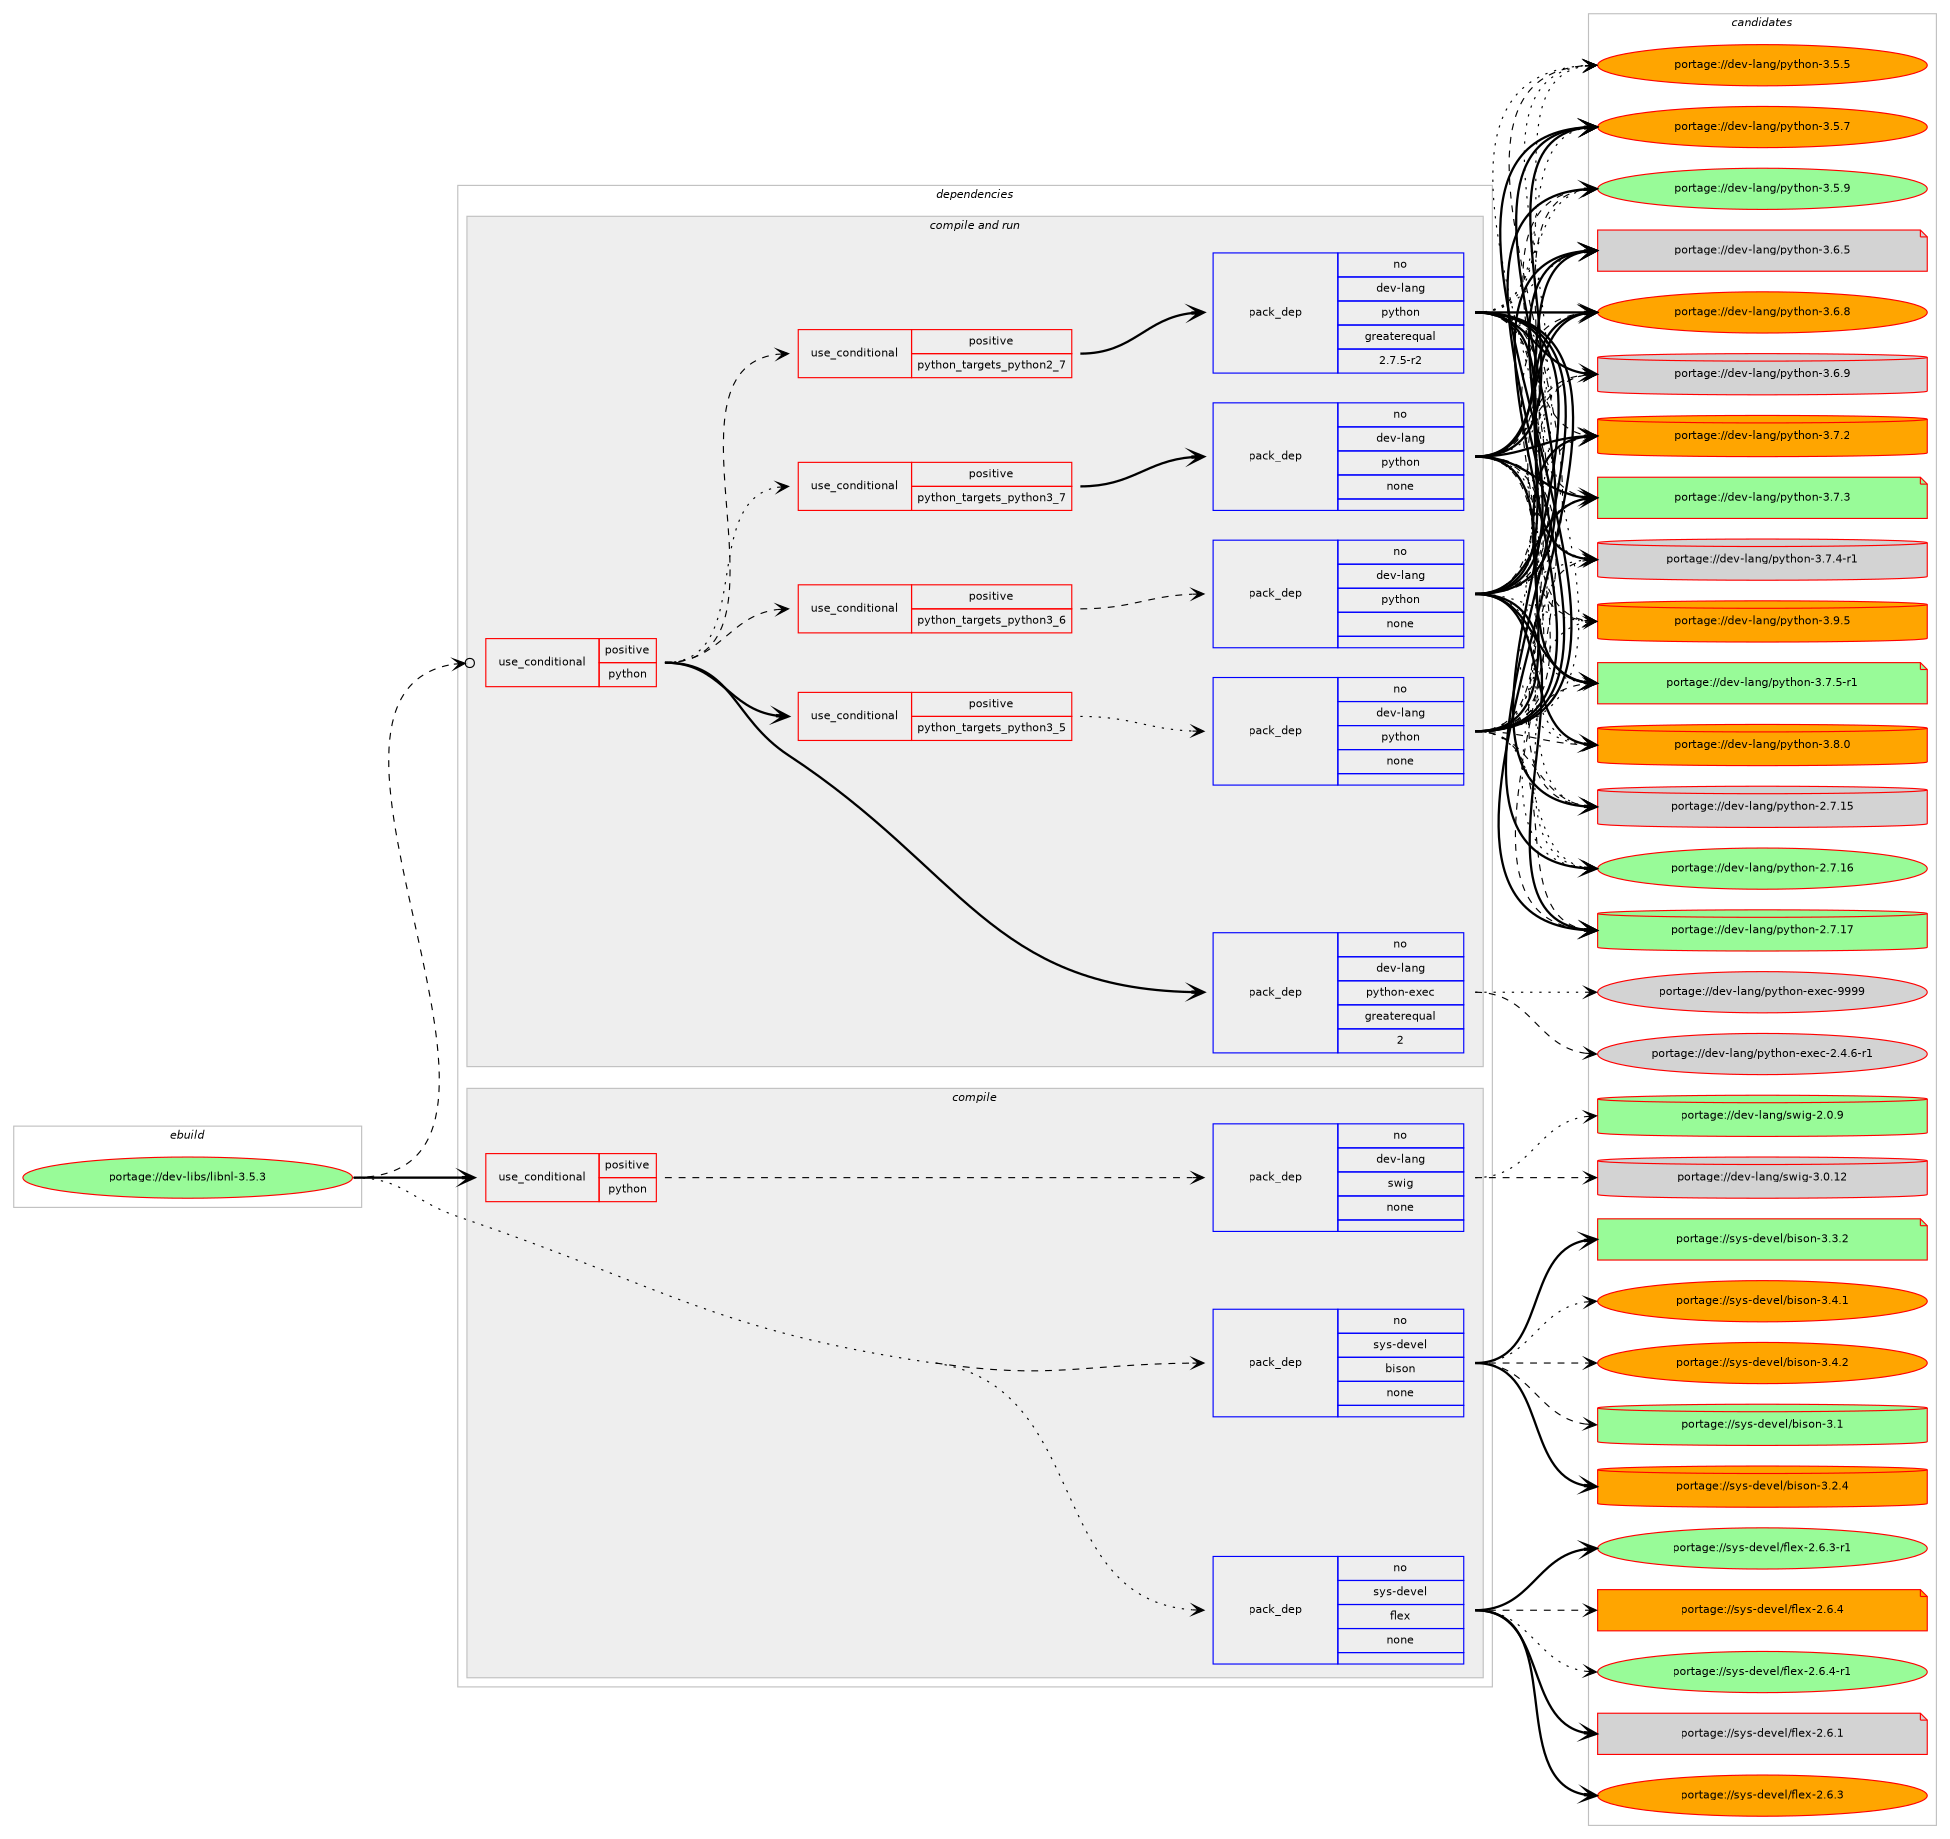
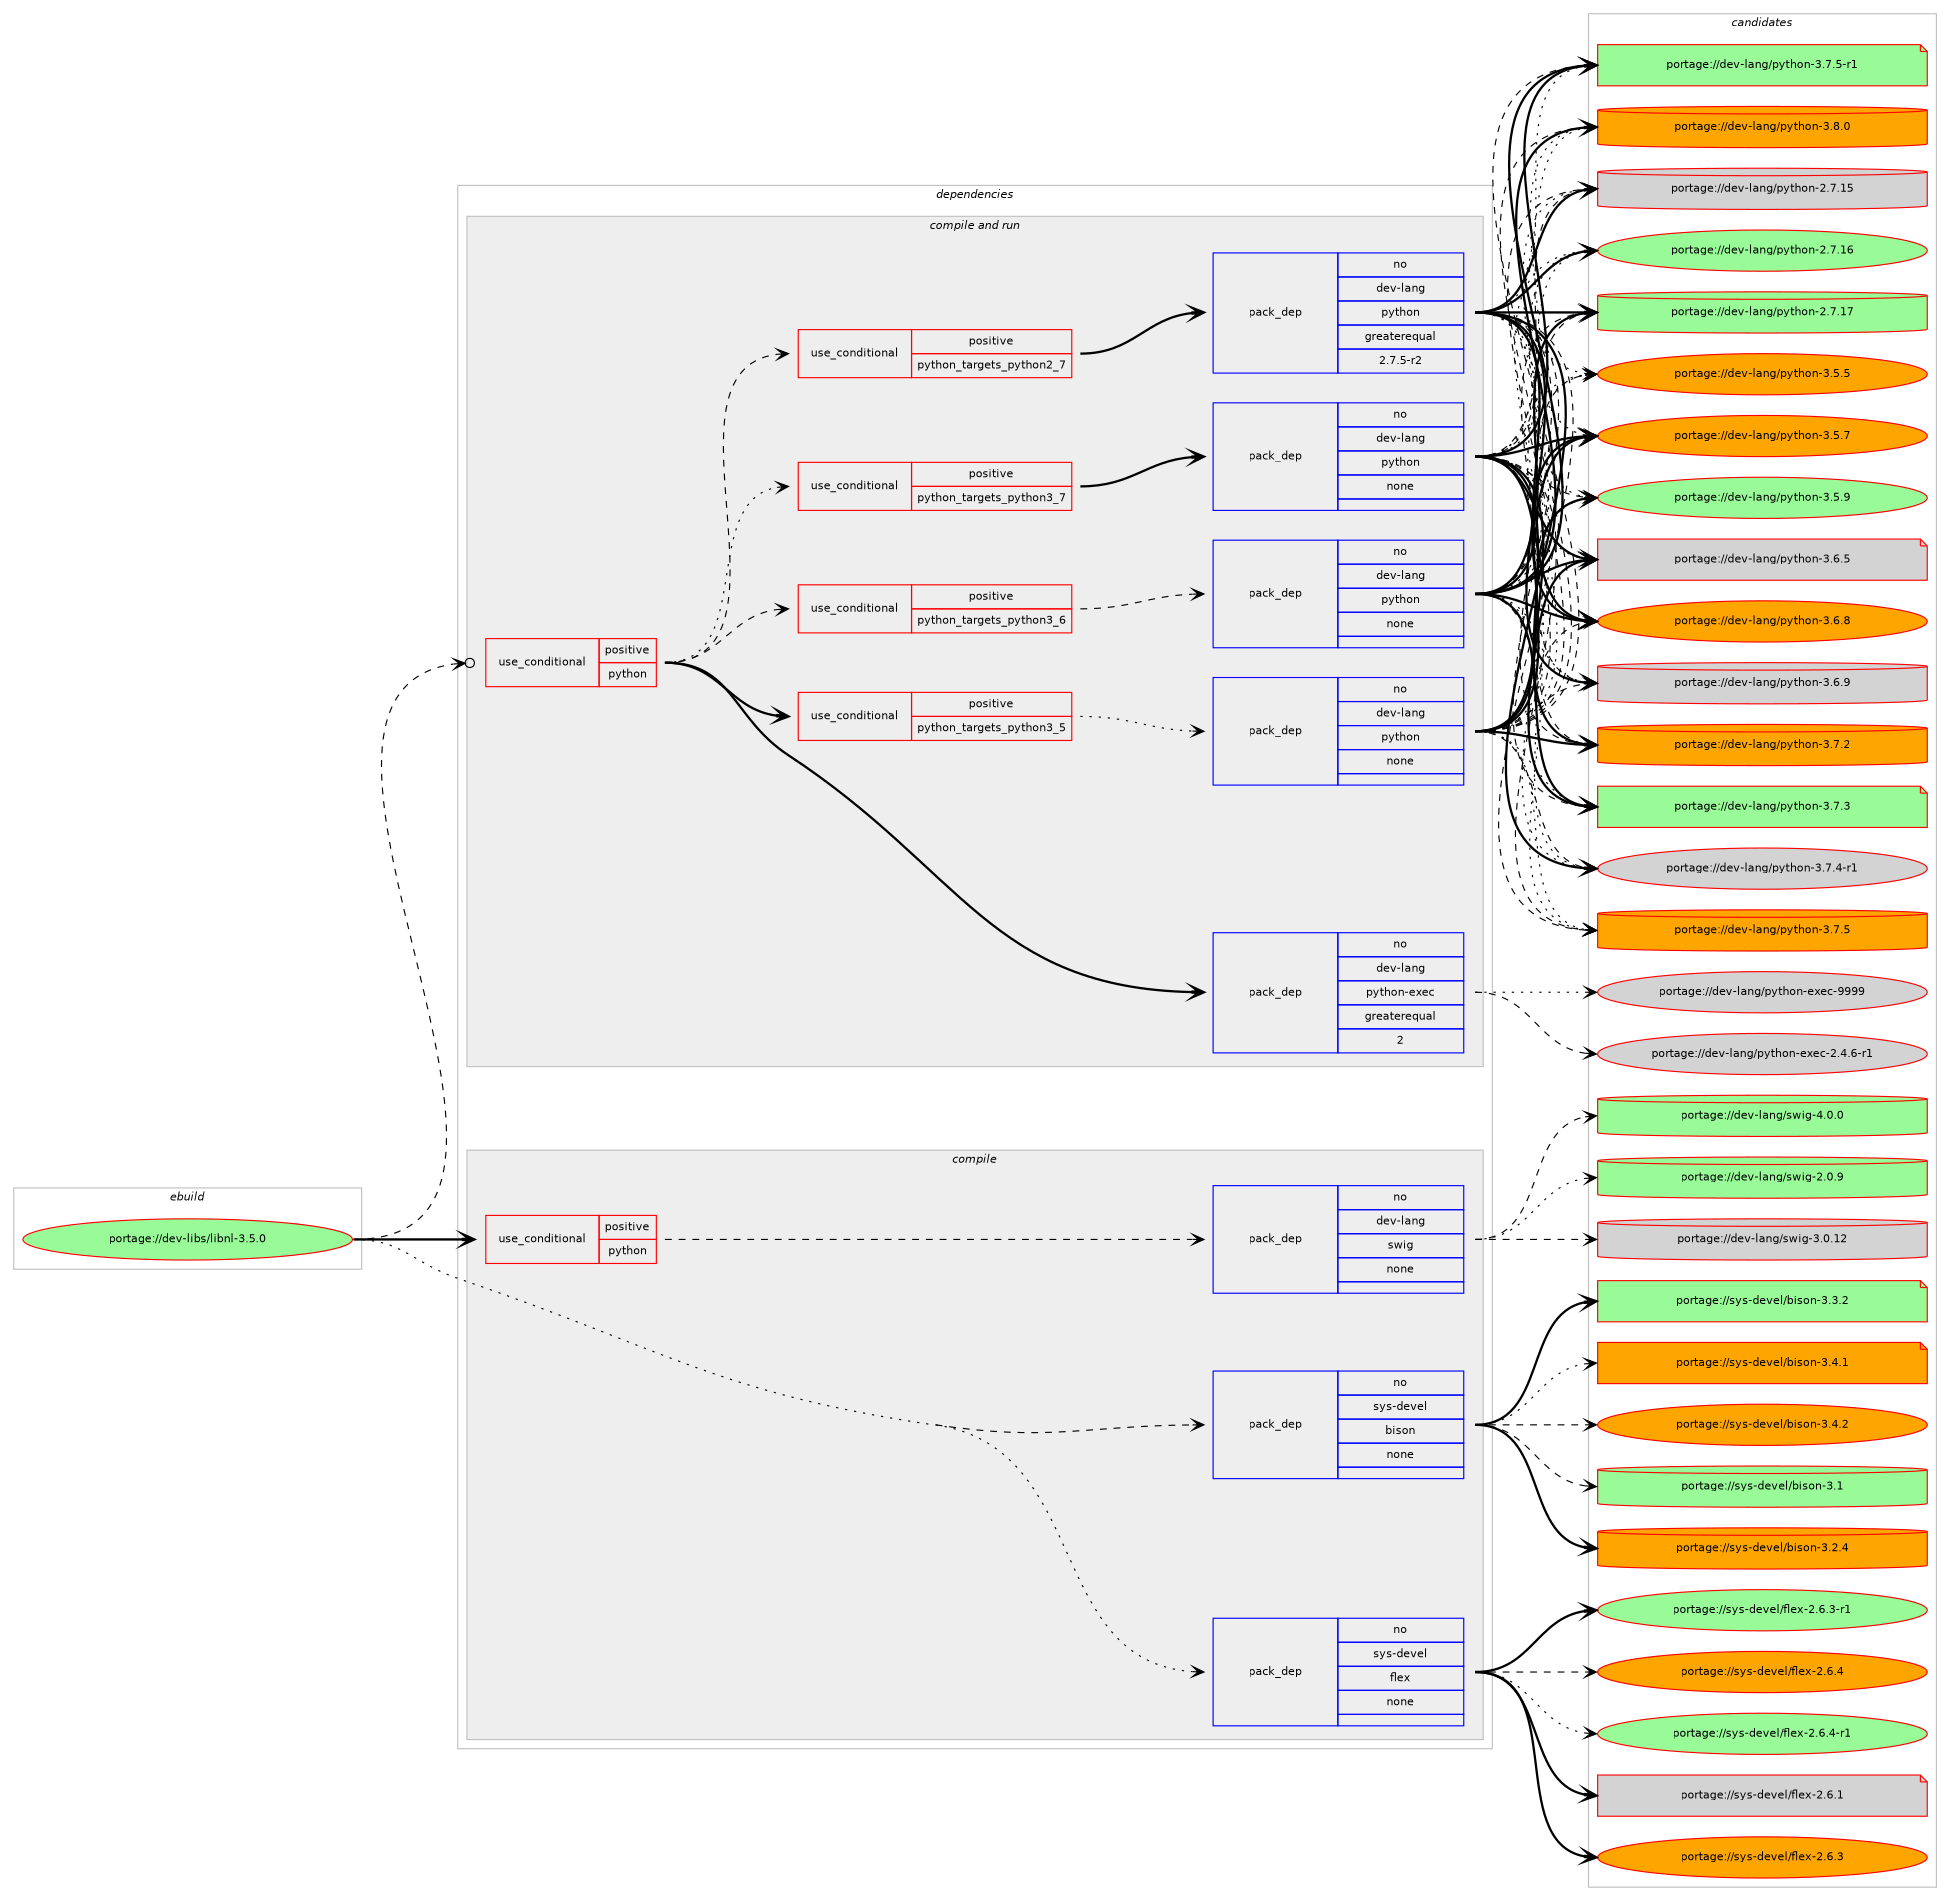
(1762, 560) -> (1762, 869)
(1762, 621) -> (1762, 930)
none -> (1762, 1116)
(188, 1178) -> (188, 1239)
(1762, 1301) -> (1762, 1363)
(1762, 1610) -> (1762, 1672)
